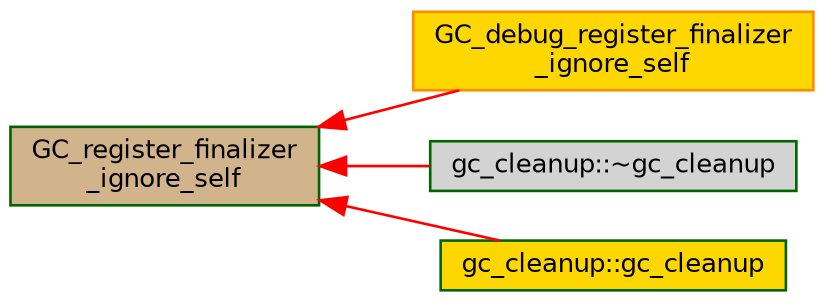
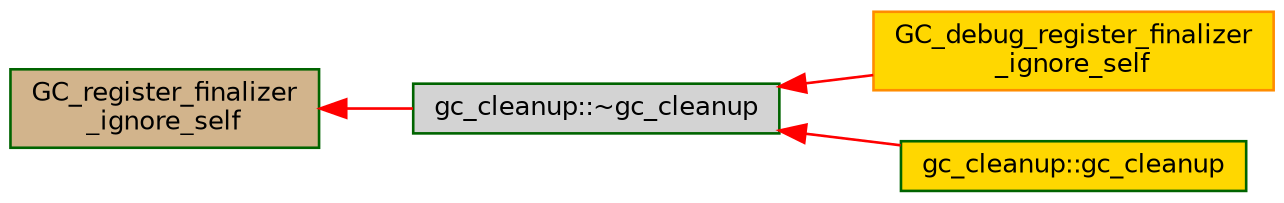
(402, 105) -> (839, 79)
(423, 223) -> (853, 140)
